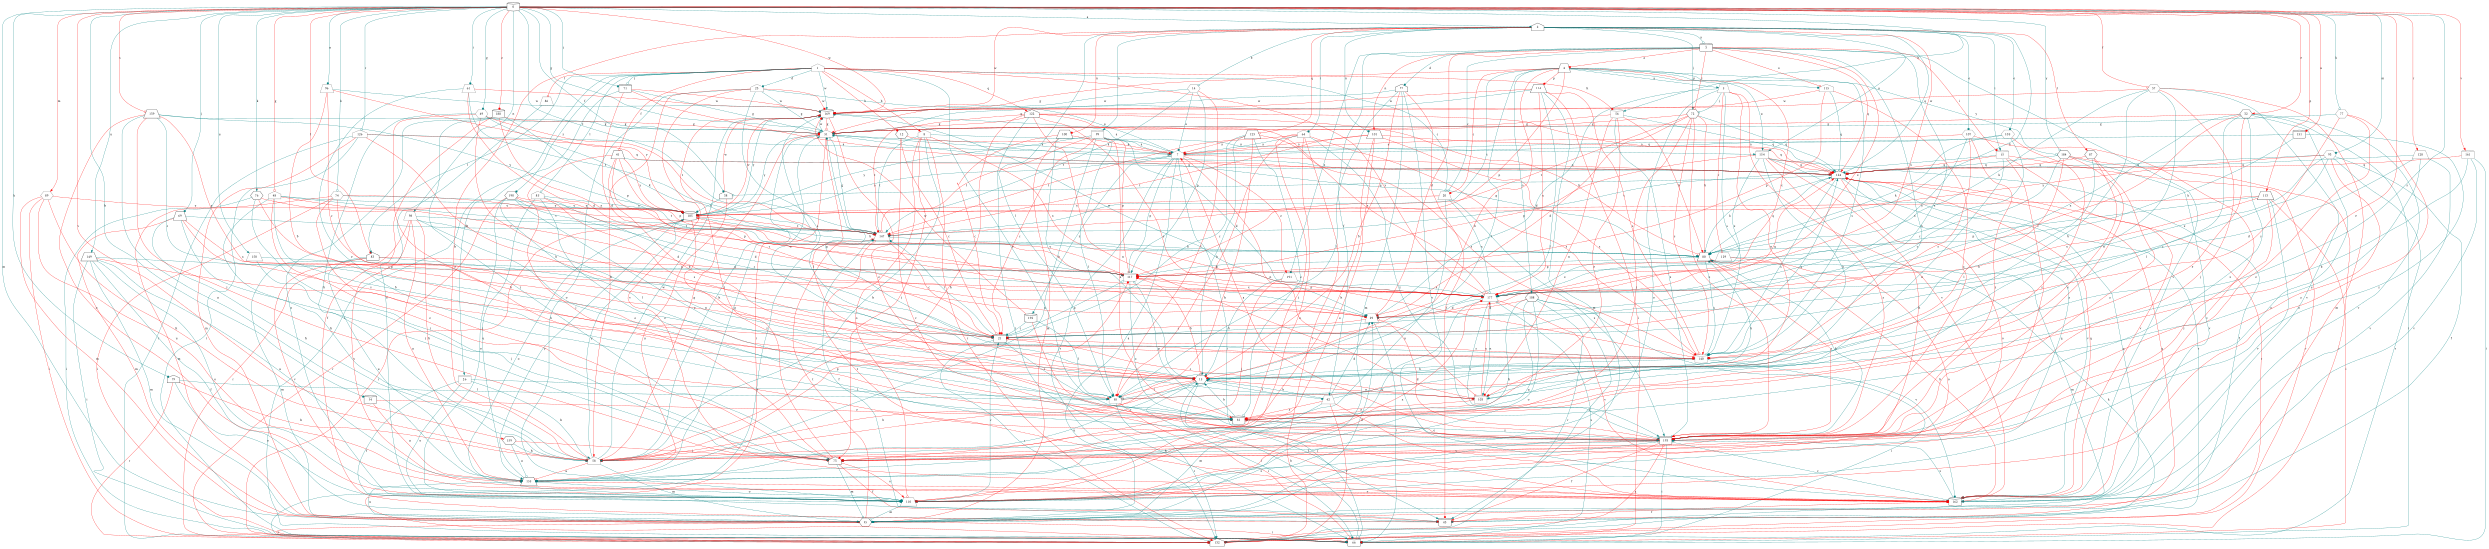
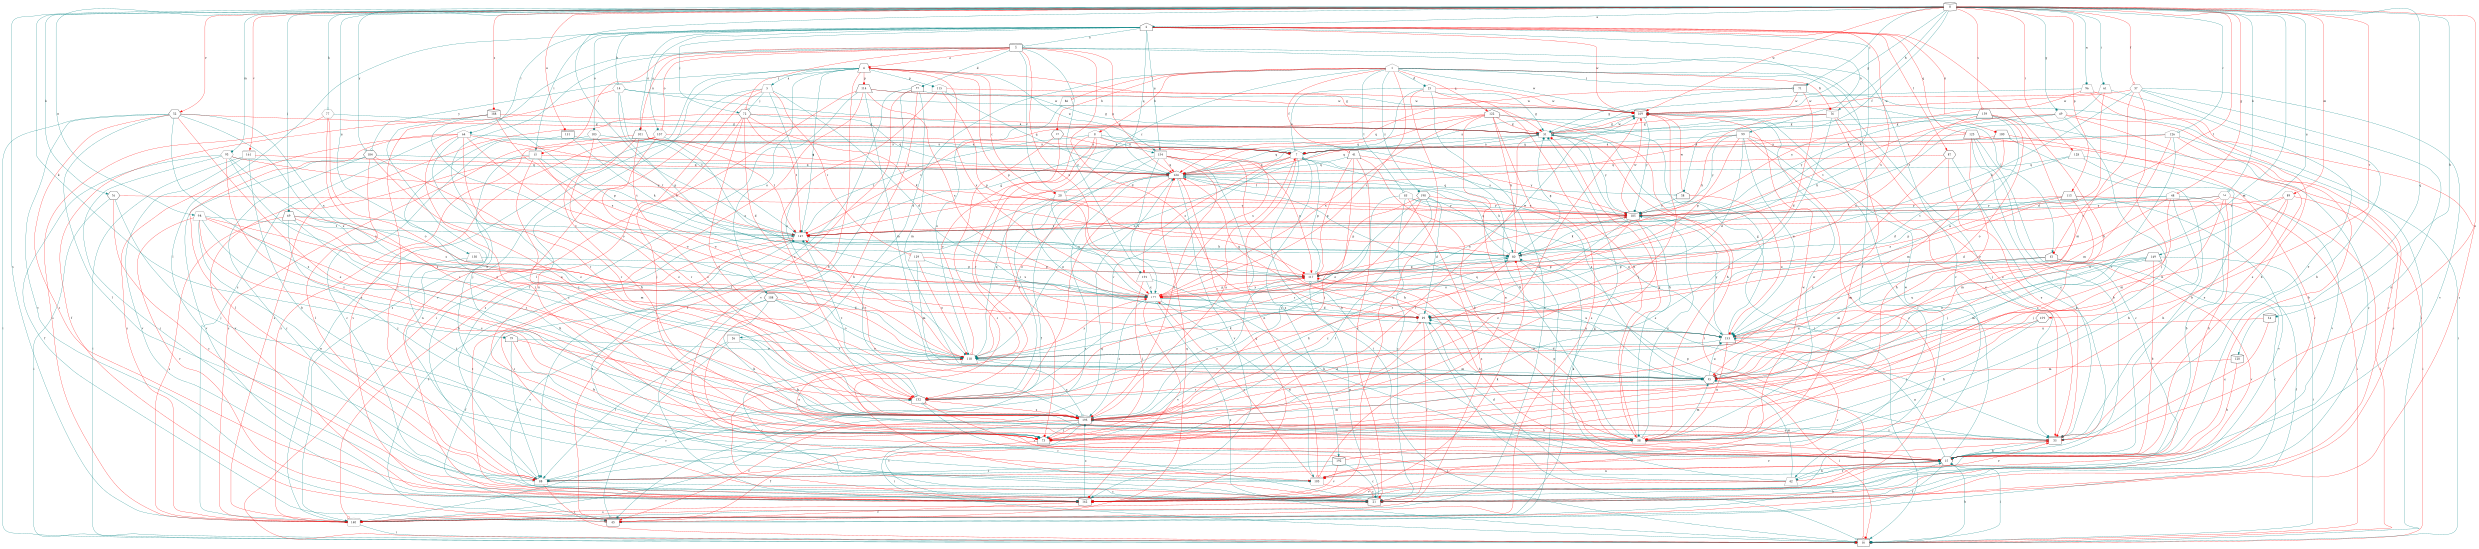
(1766, 68) -> (808, 53)
none -> (2237, 359)
(1083, 465) -> (1567, 329)
